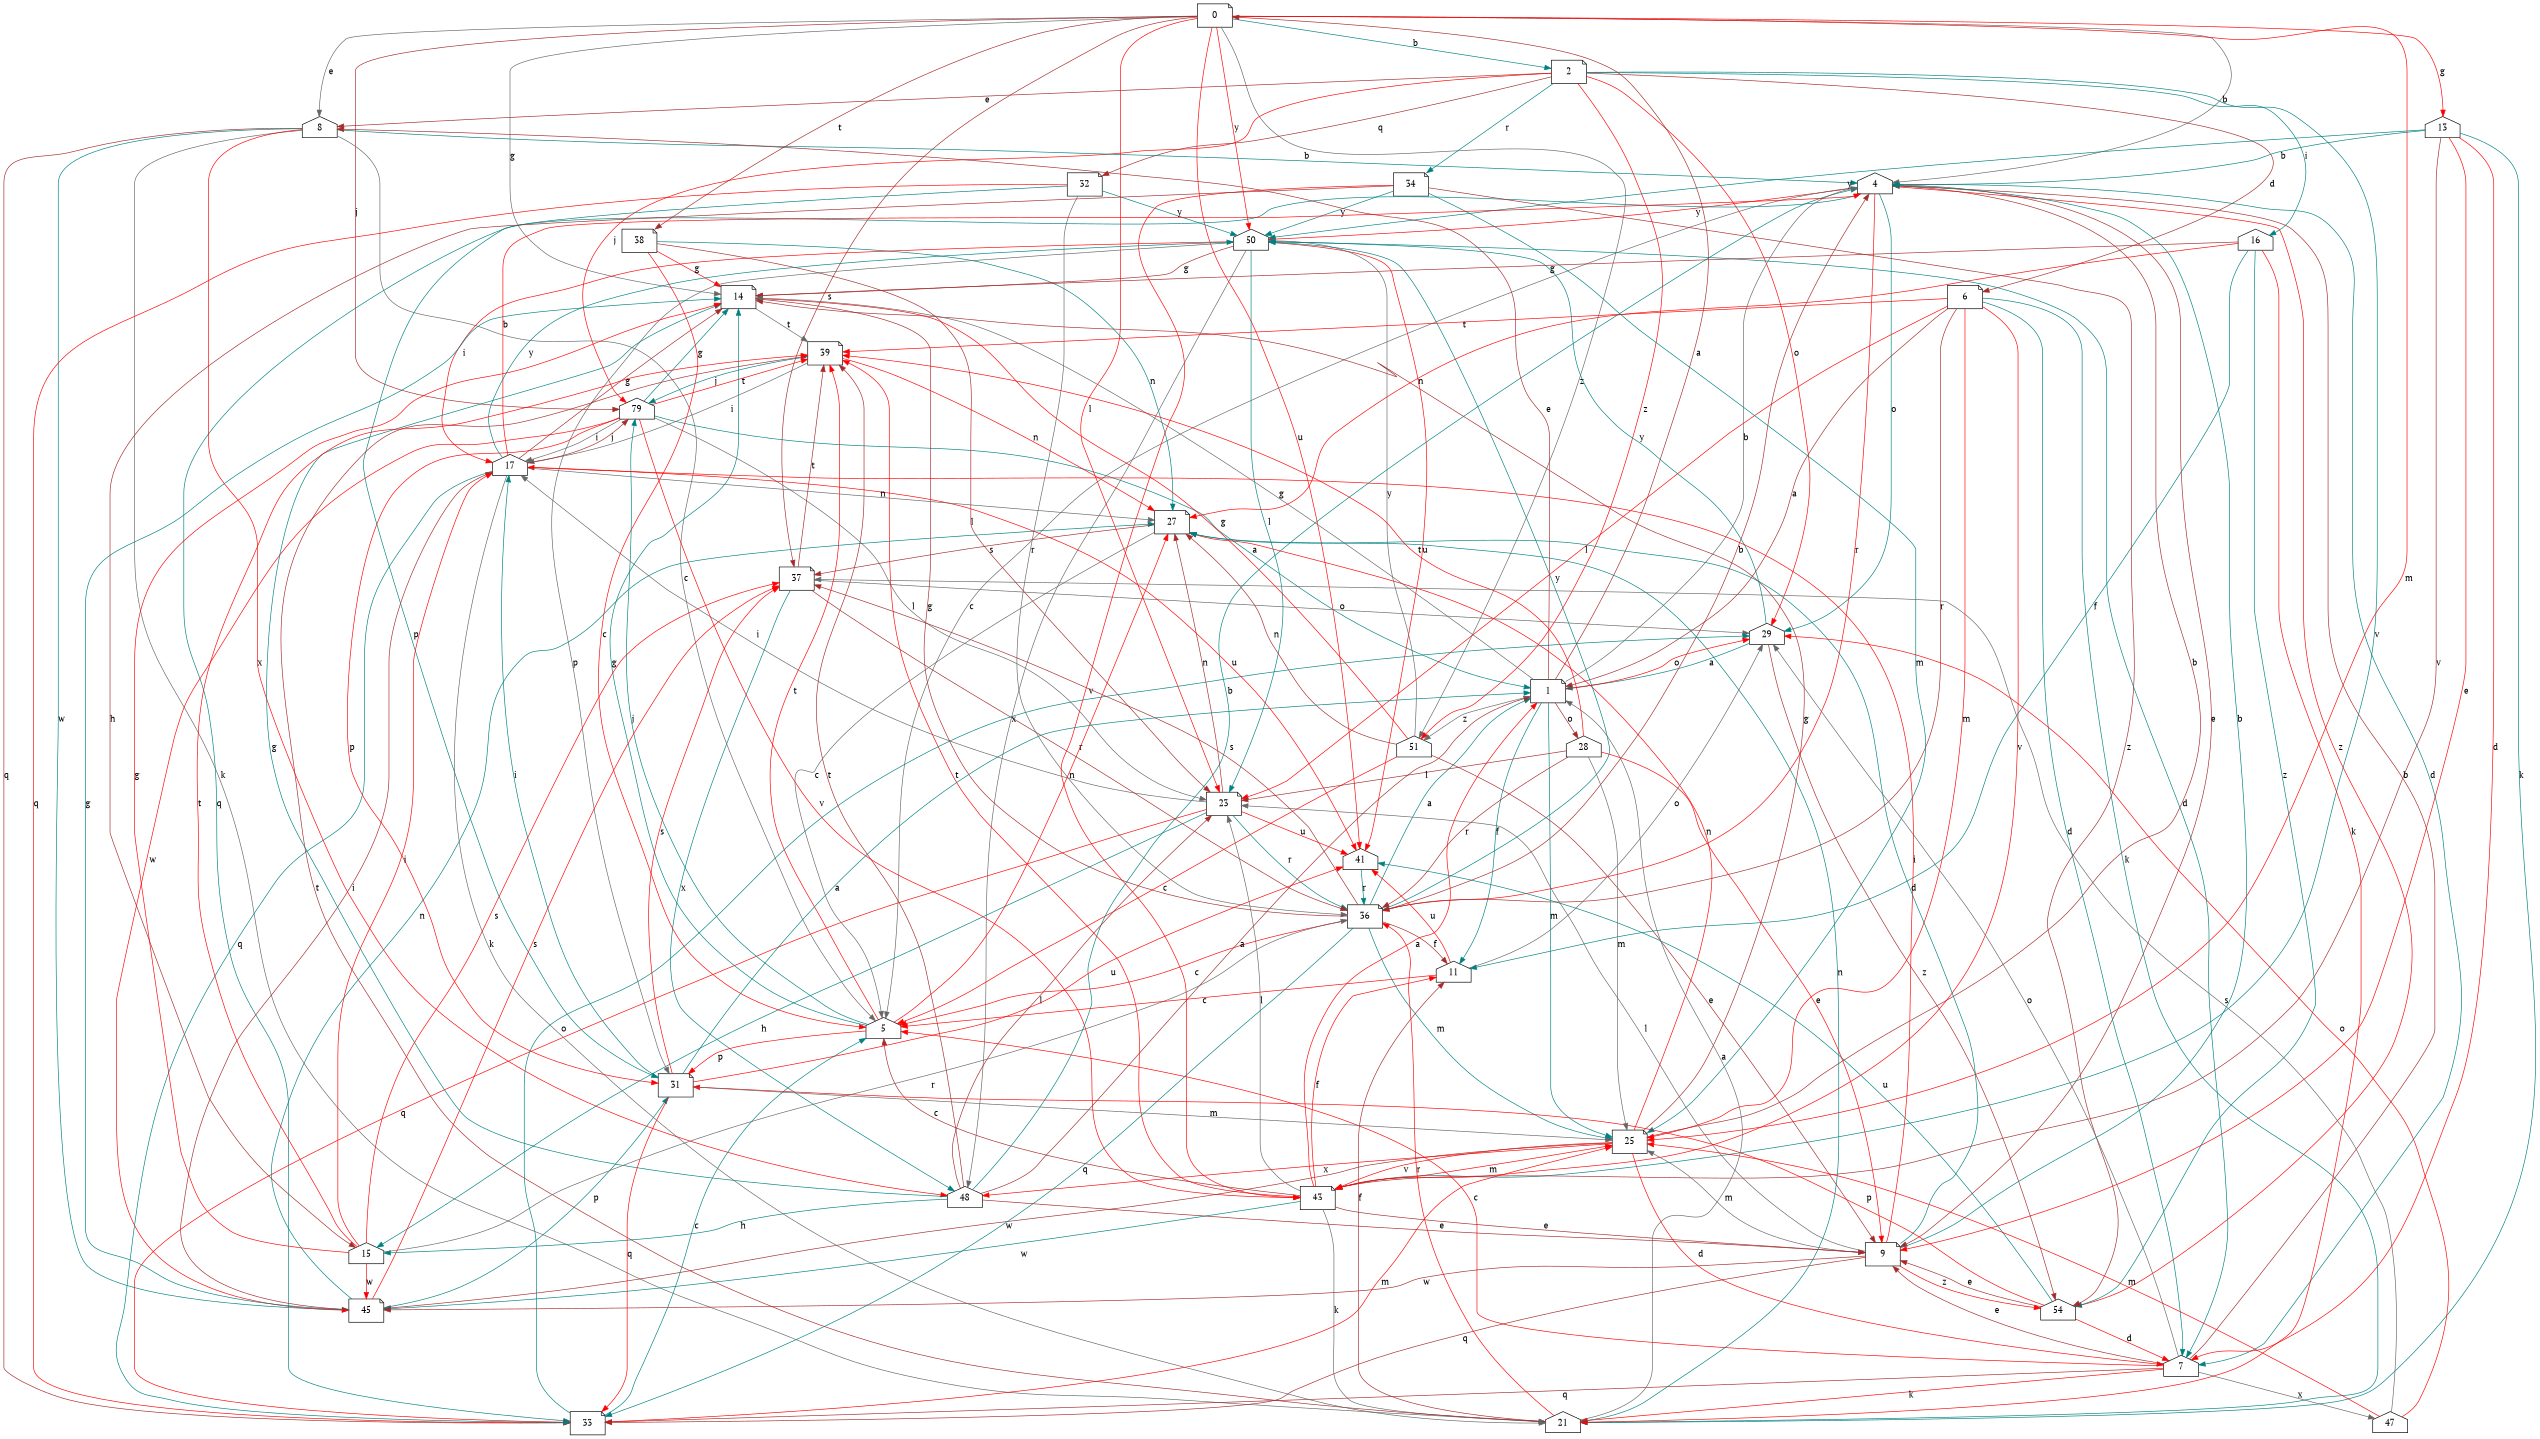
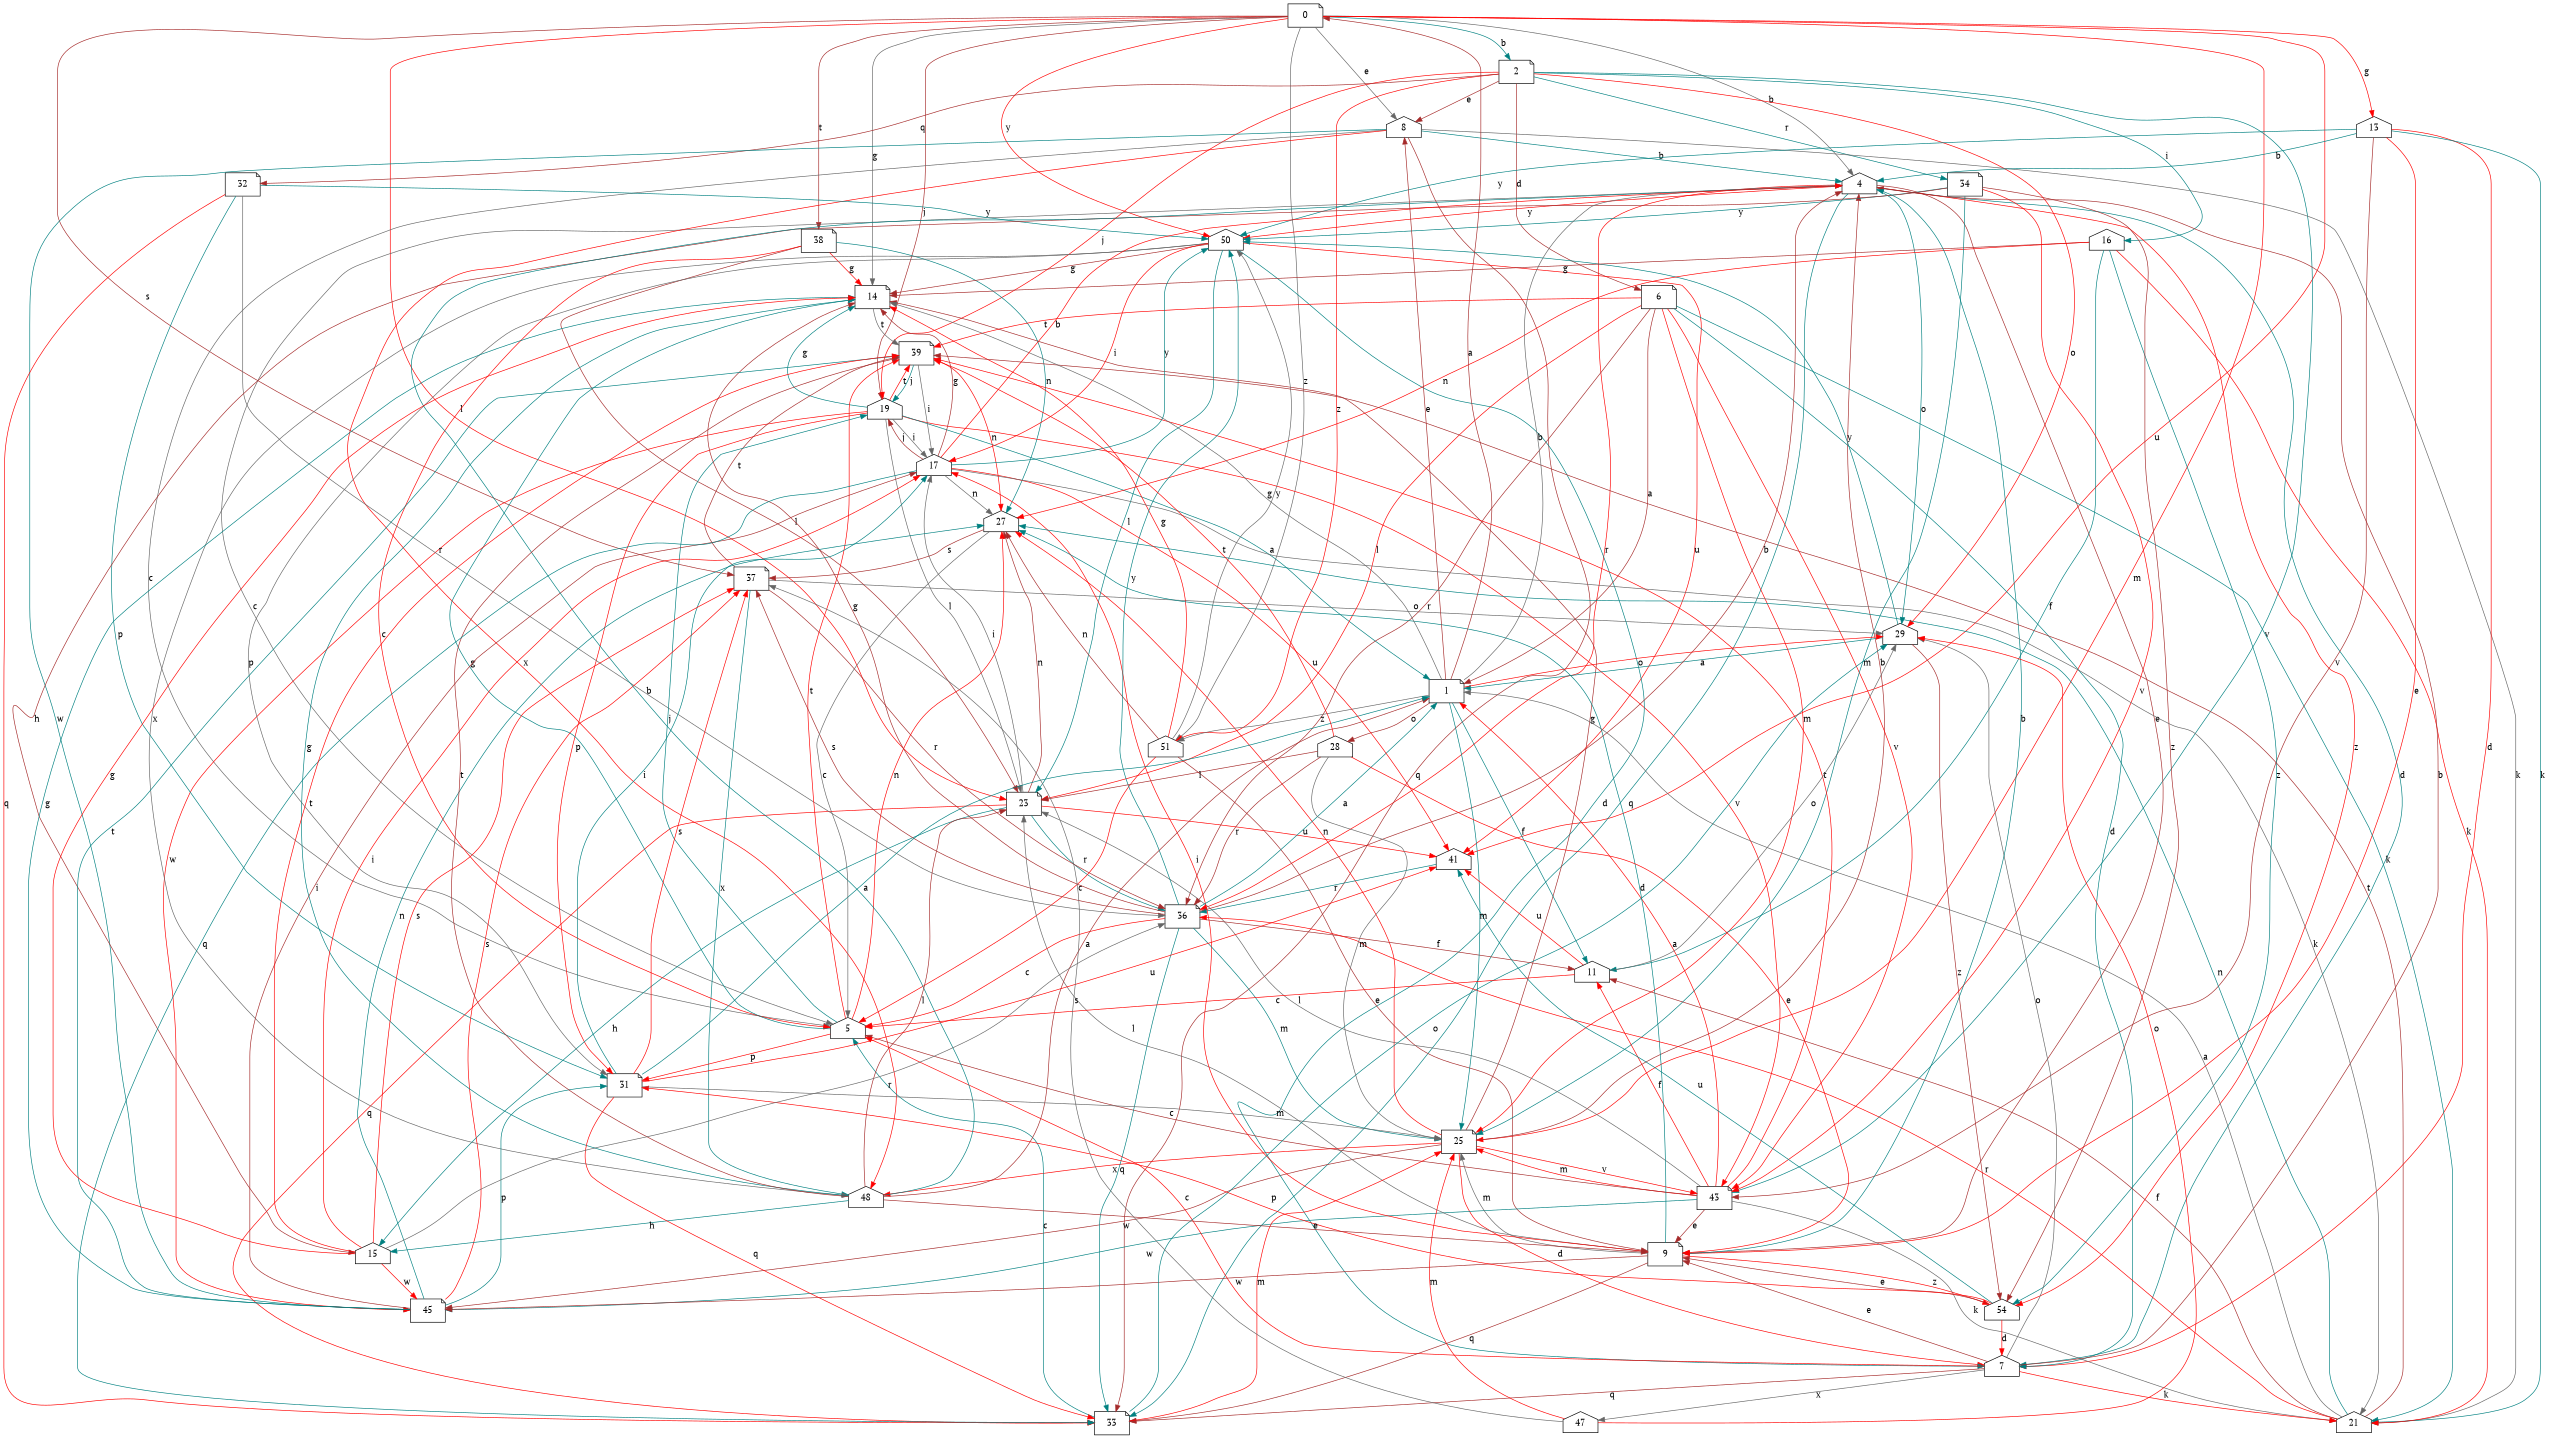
(637, 410) -> (885, 410)
(1172, 522) -> (1001, 522)
none -> (184, 749)
